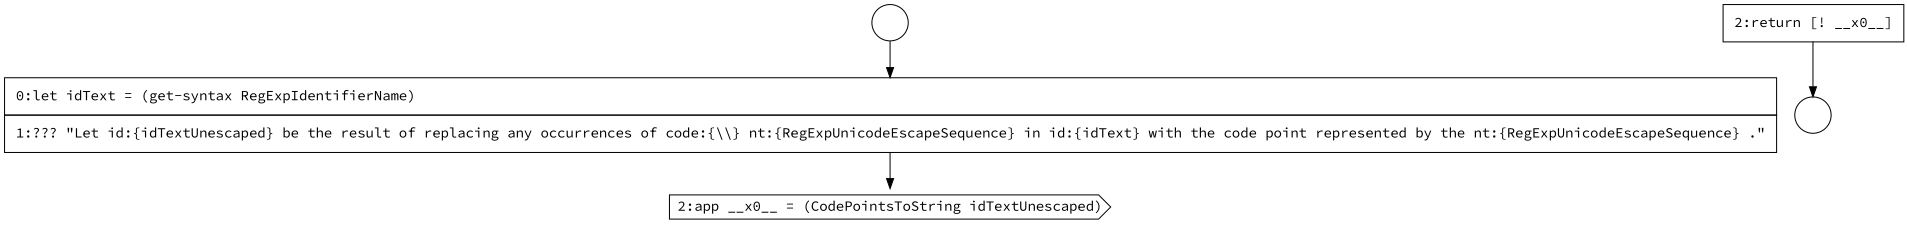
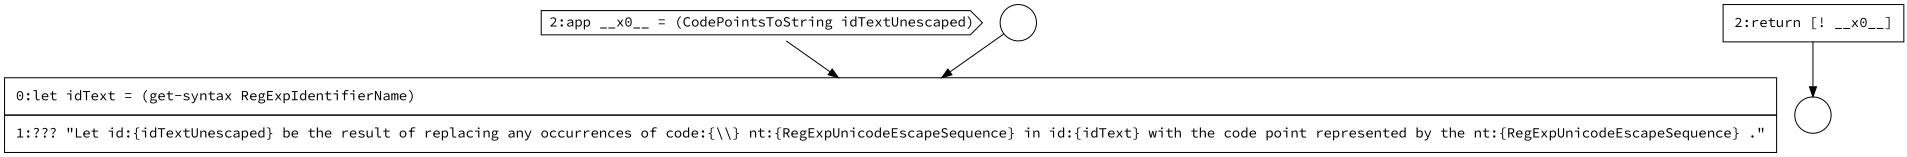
(890, 165) -> (808, 56)
